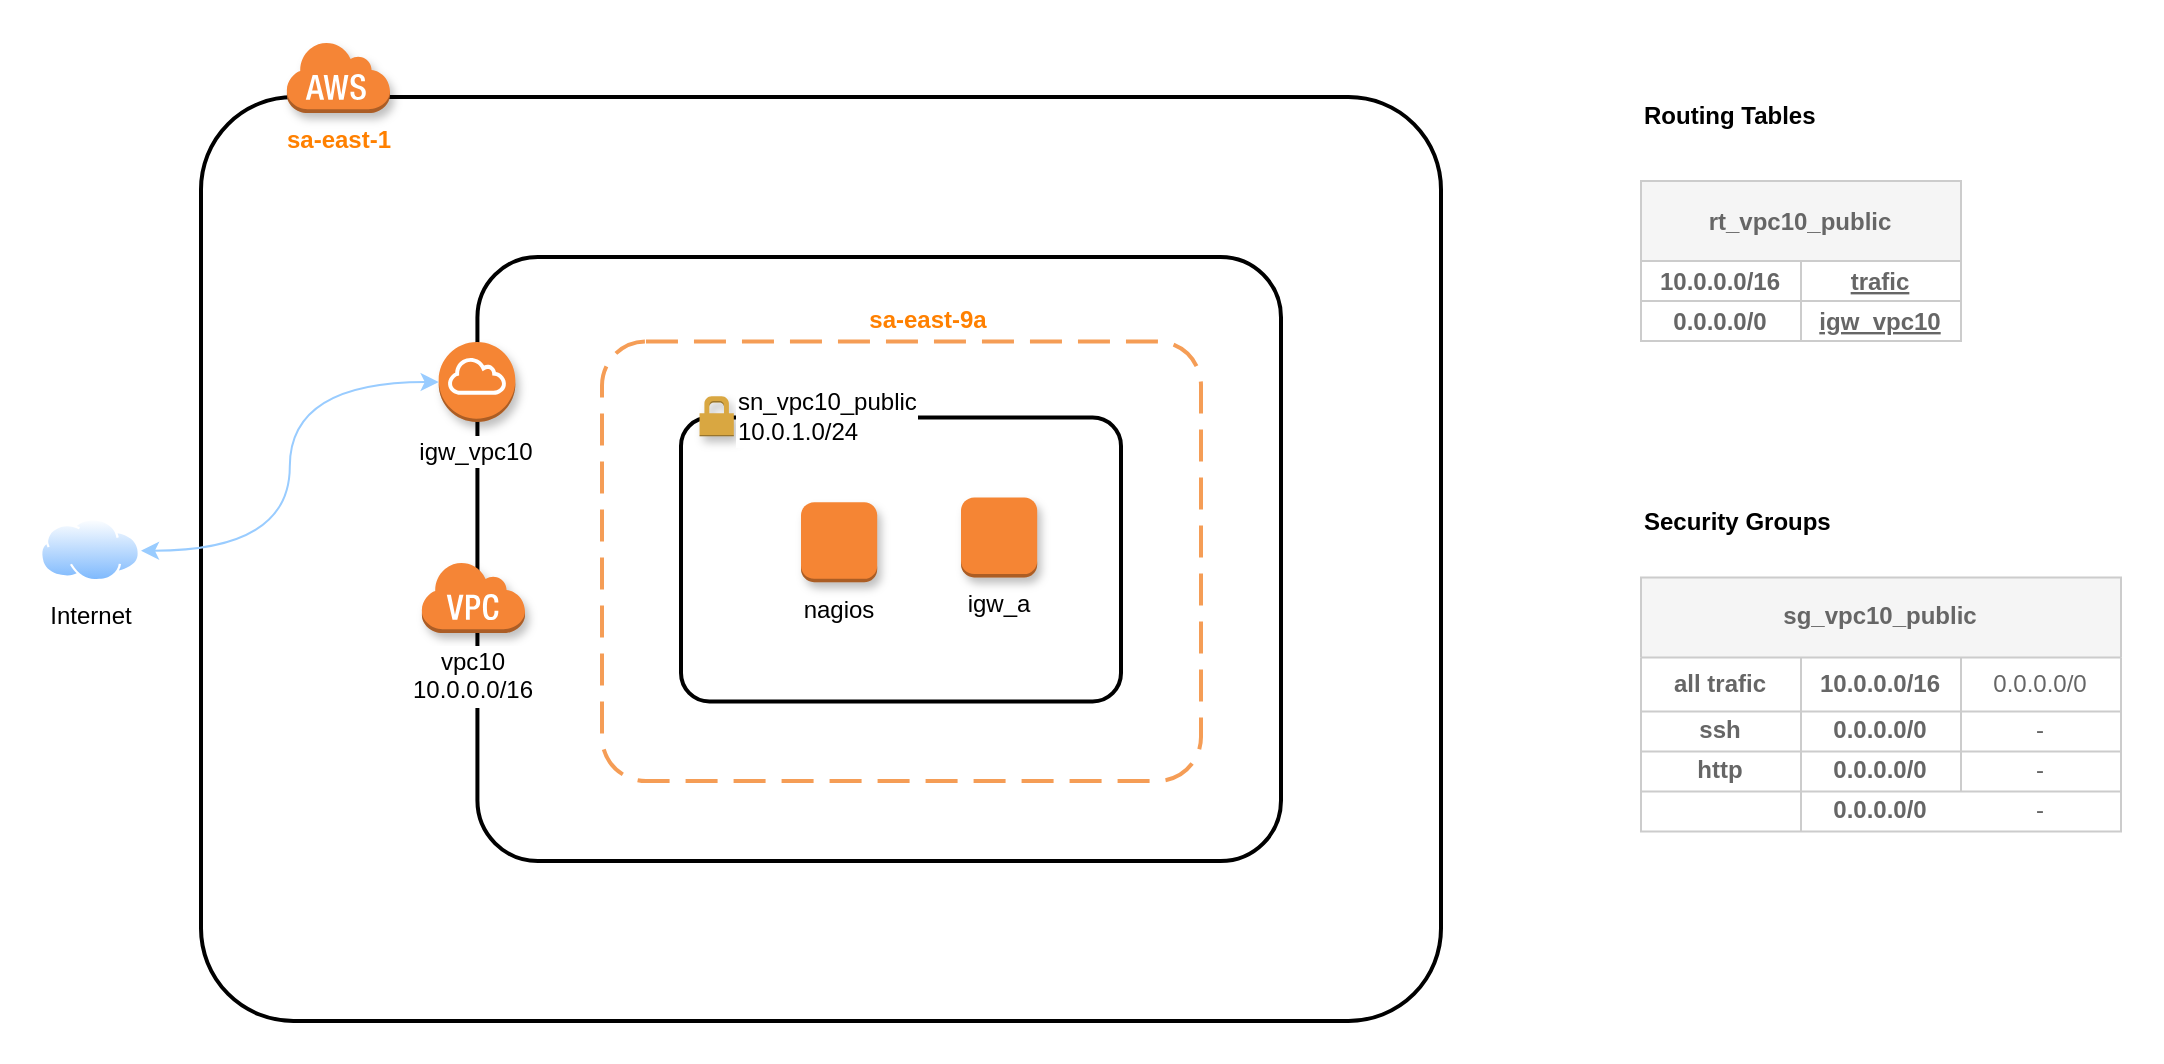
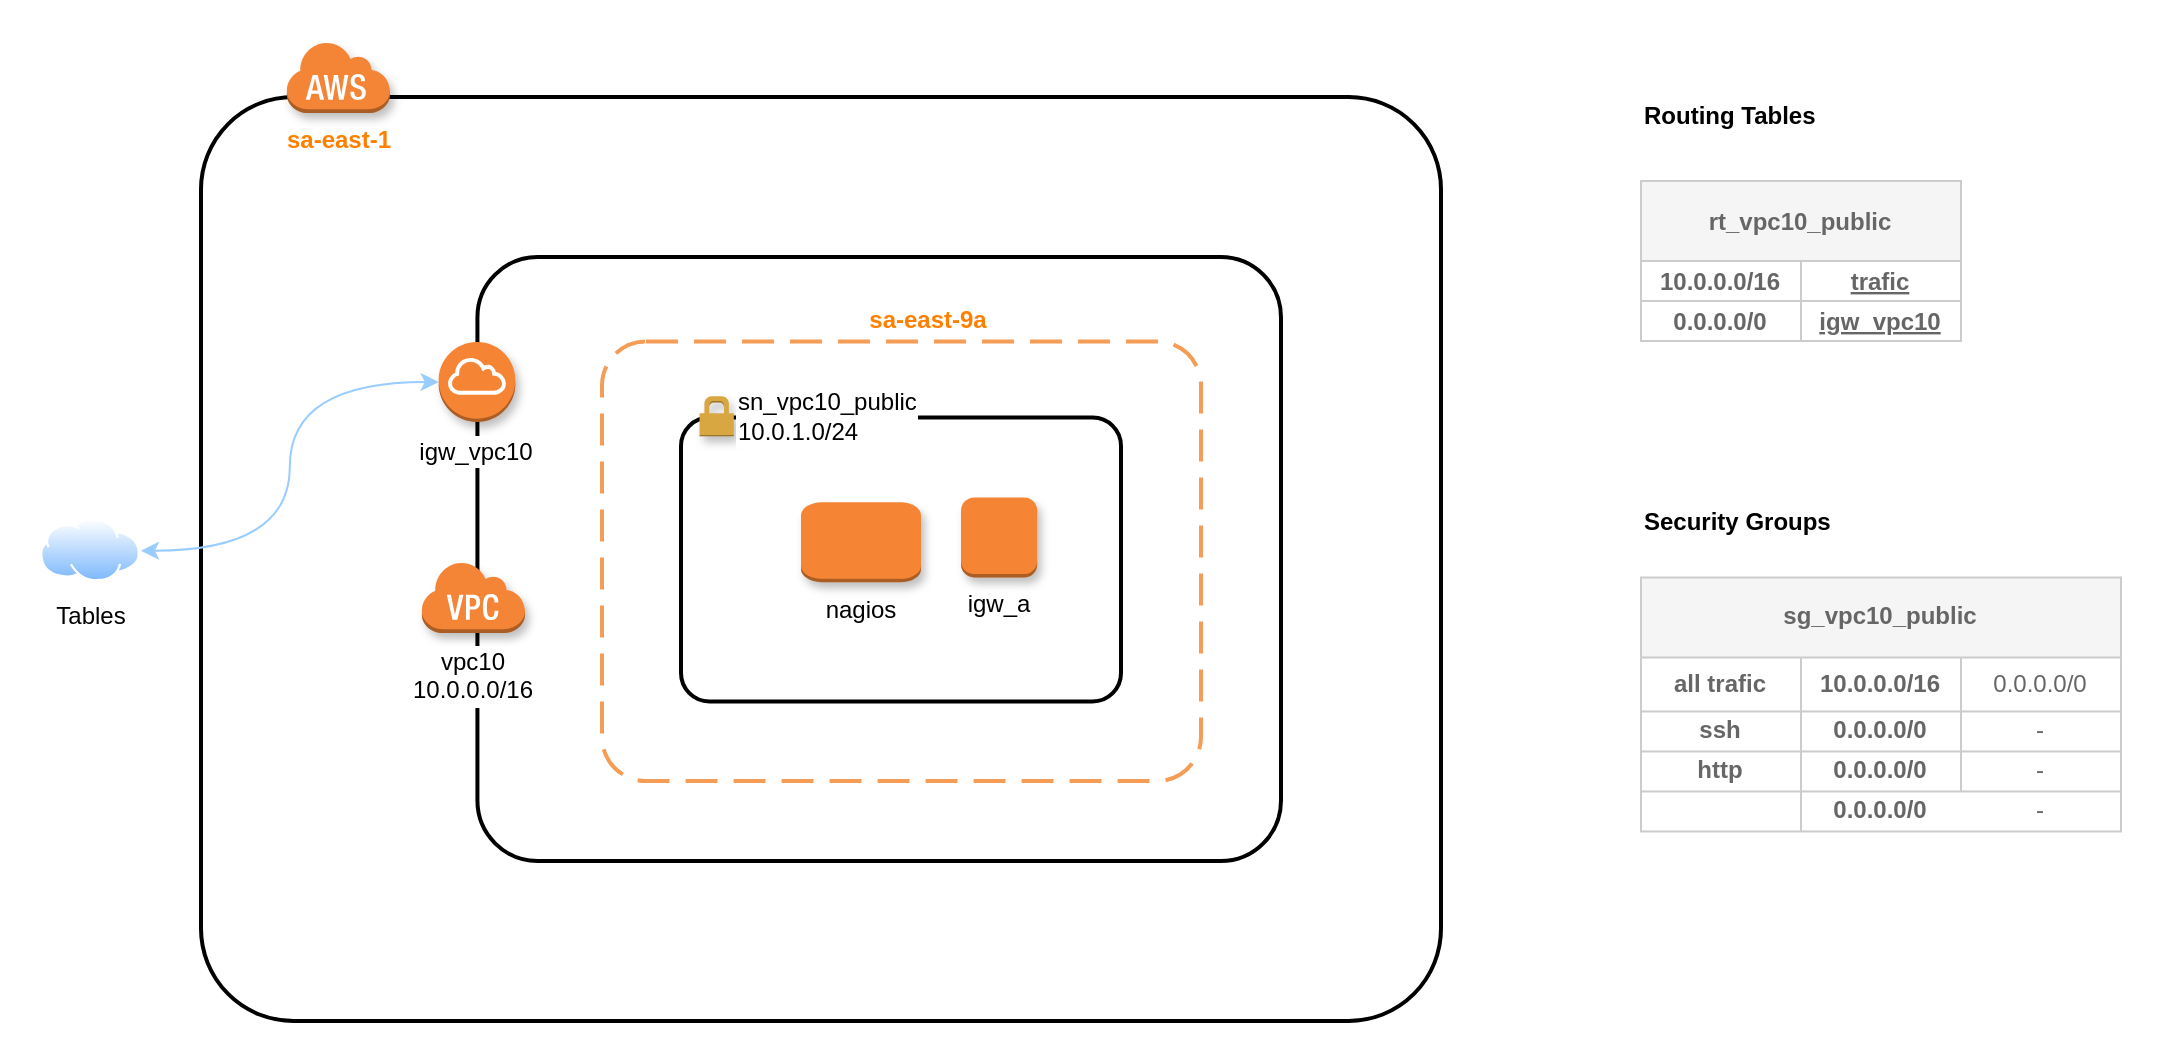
(839, 542) -> (861, 542)
(92, 617) -> (92, 617)
